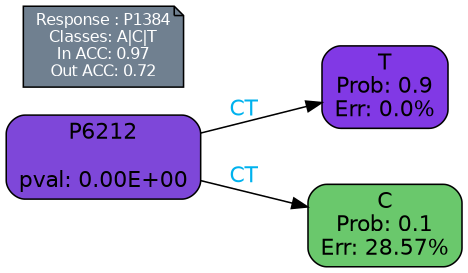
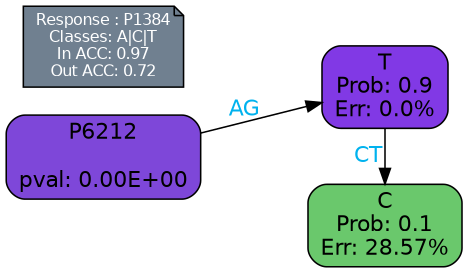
(244, 110) -> (244, 110)
(247, 192) -> (385, 148)
